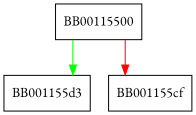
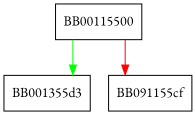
(47, 93) -> (47, 93)
(150, 93) -> (150, 93)
